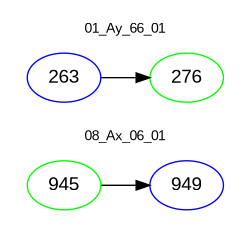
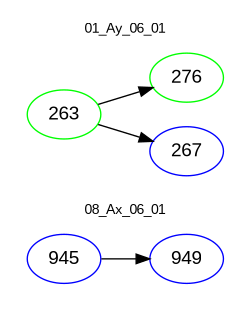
(125, 29) -> (125, 29)
(64, 78) -> (64, 114)
none -> (187, 151)
(64, 185) -> (64, 259)
